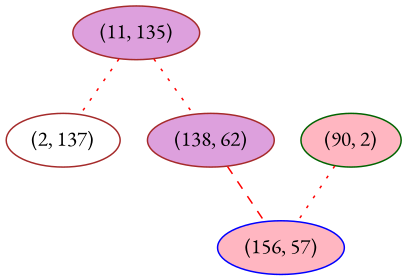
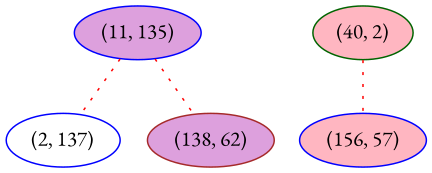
(136, 33) -> (138, 33)
(63, 140) -> (63, 140)
(351, 140) -> (363, 33)
(246, 194) -> none
